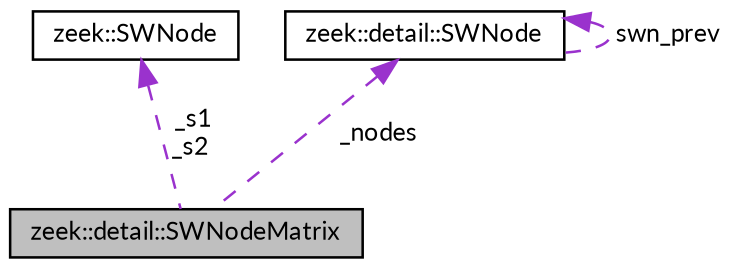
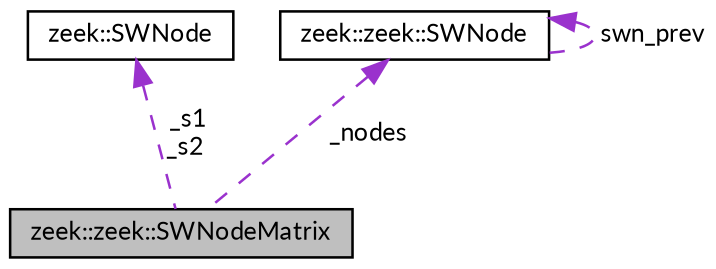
(425, 36) -> (415, 36)
(186, 233) -> (181, 233)
